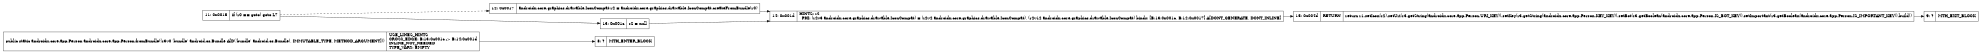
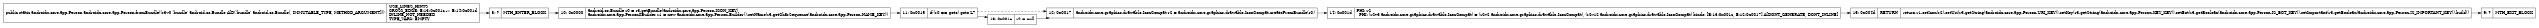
none -> (724, 13)
(810, 14) -> (1364, 11)
(708, 22) -> (1041, 18)
